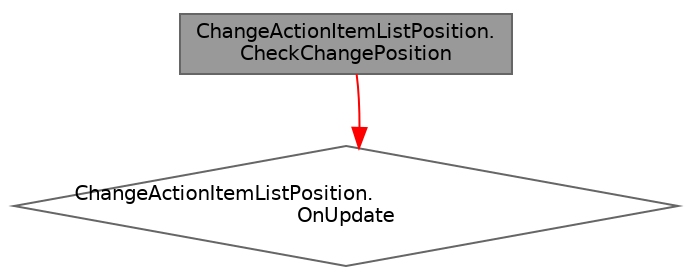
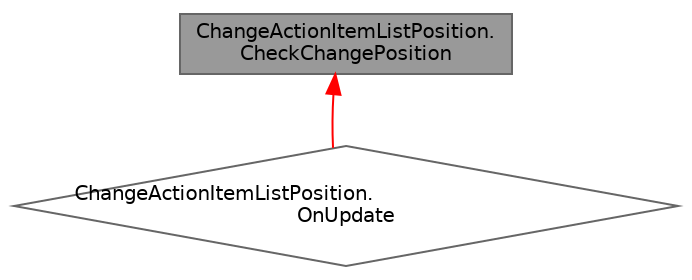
(359, 101) -> (333, 121)
